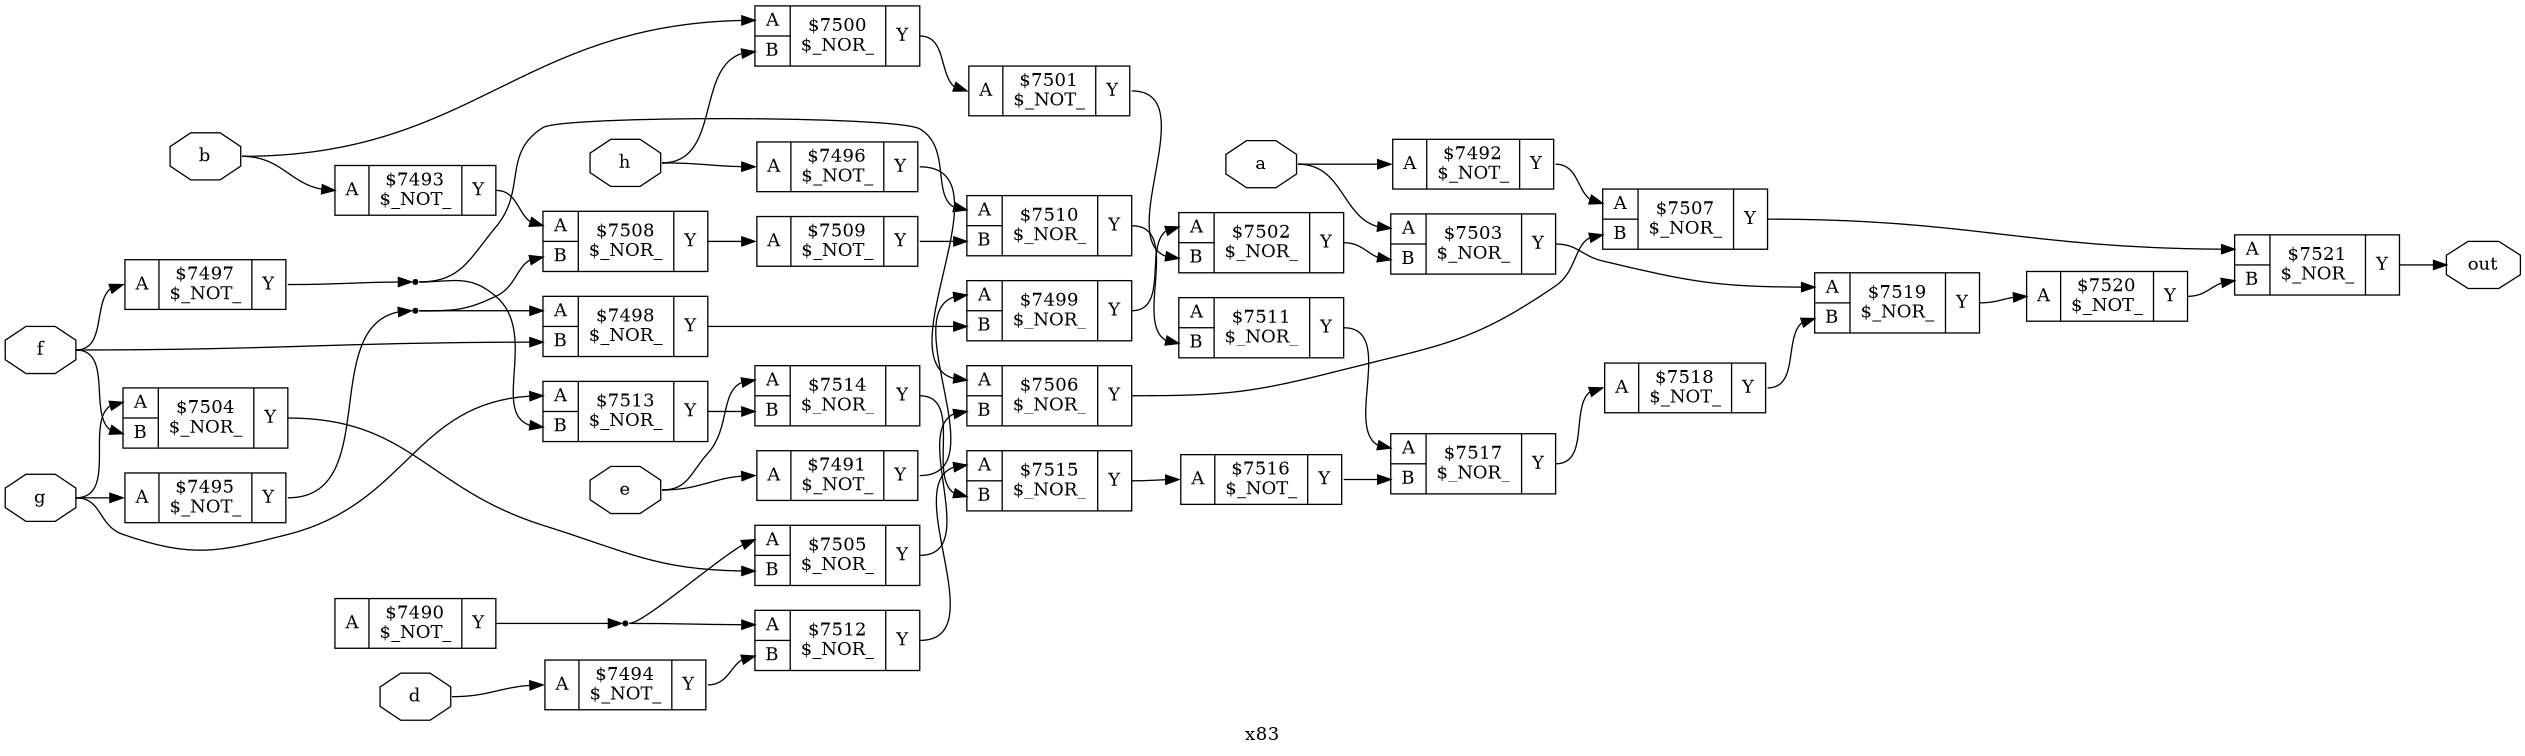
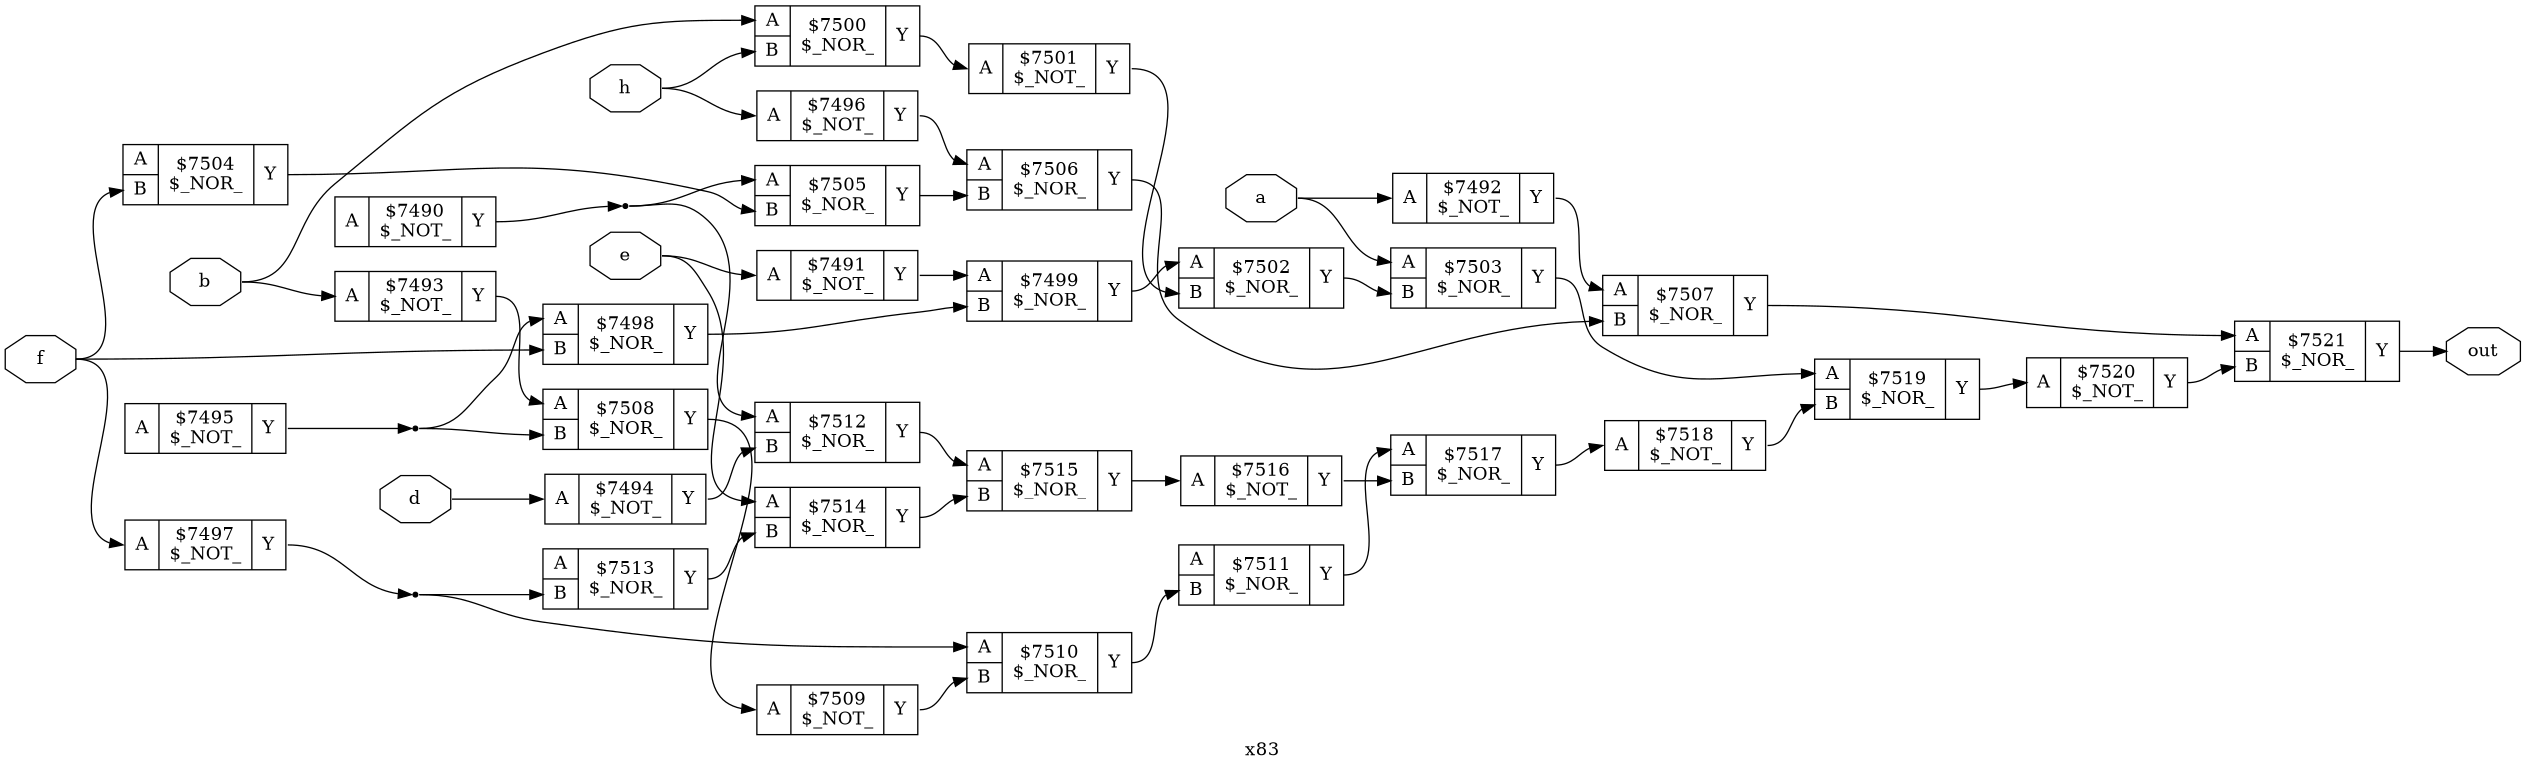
(41, 498) -> none
